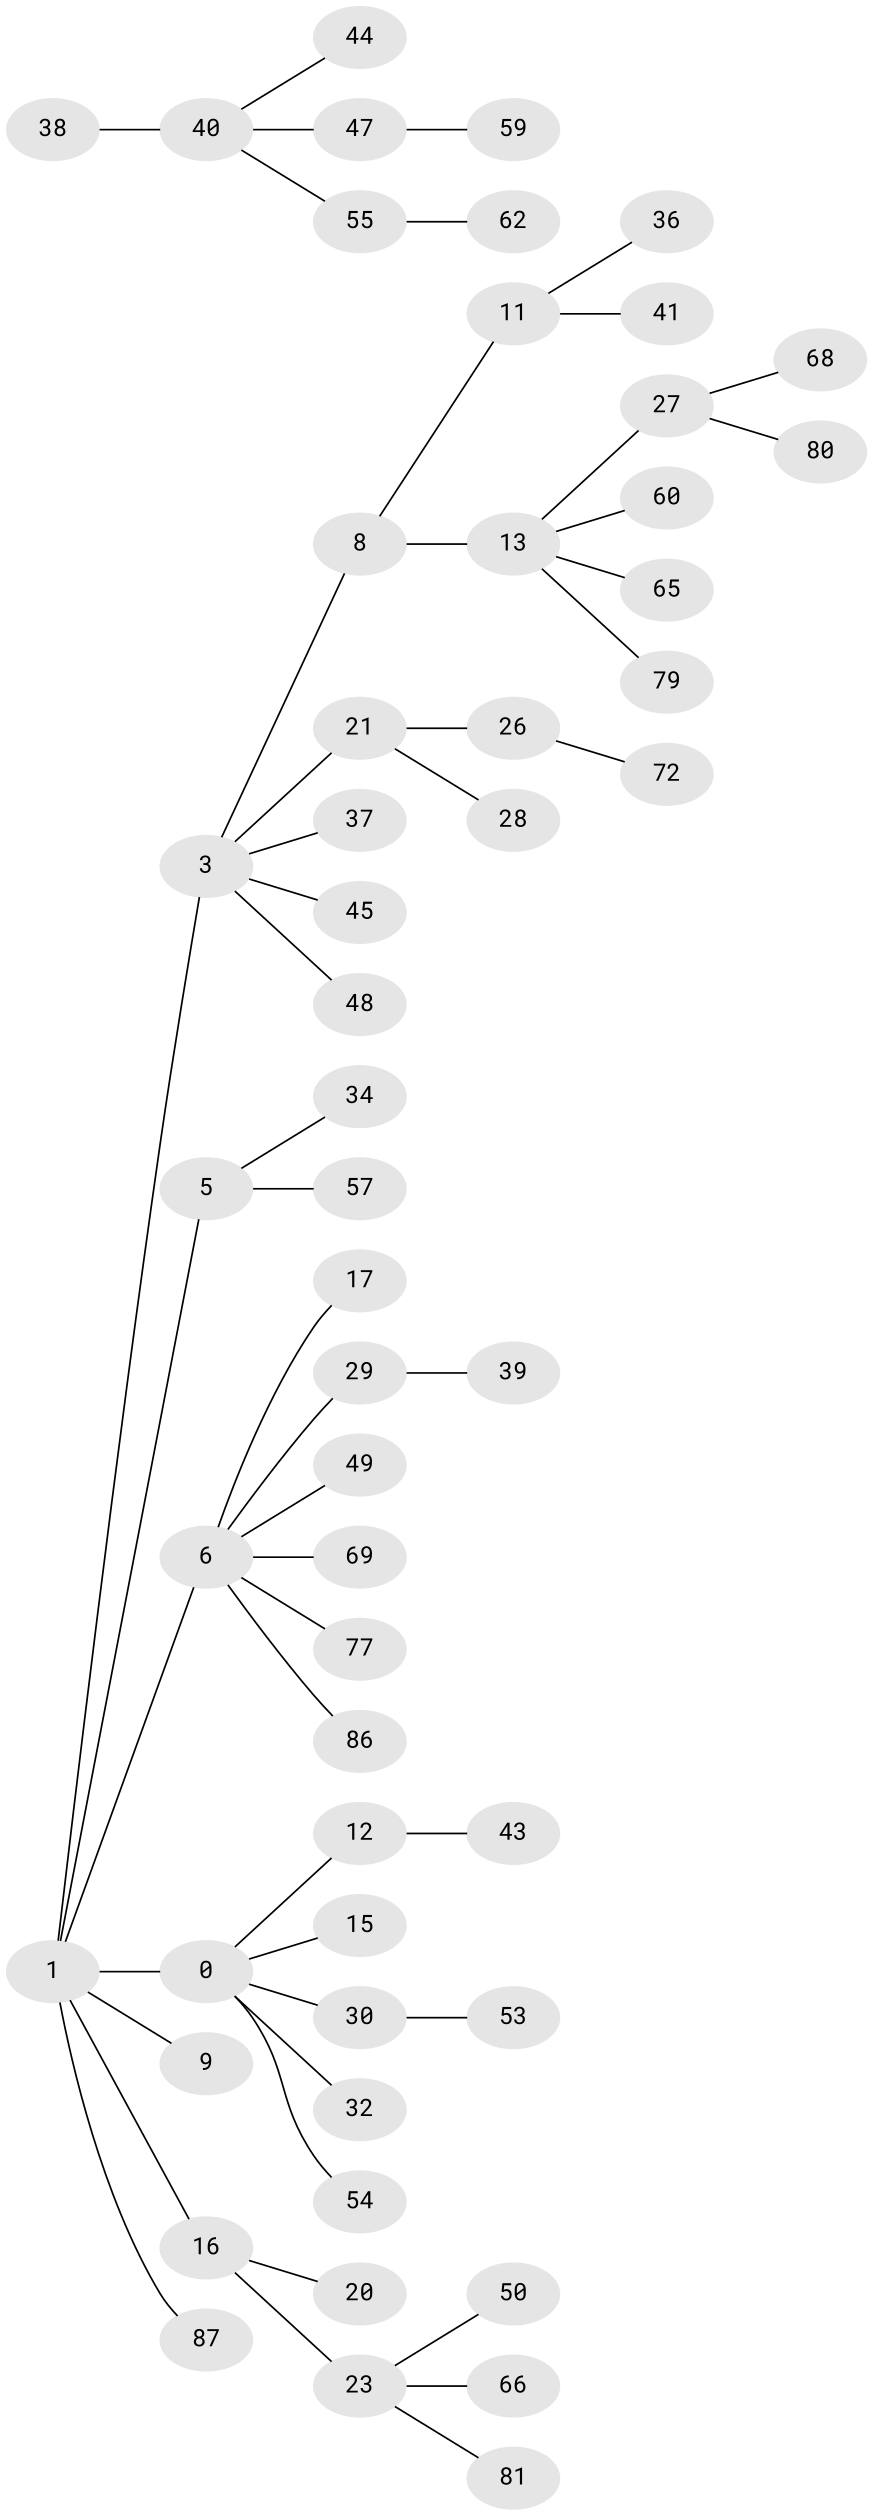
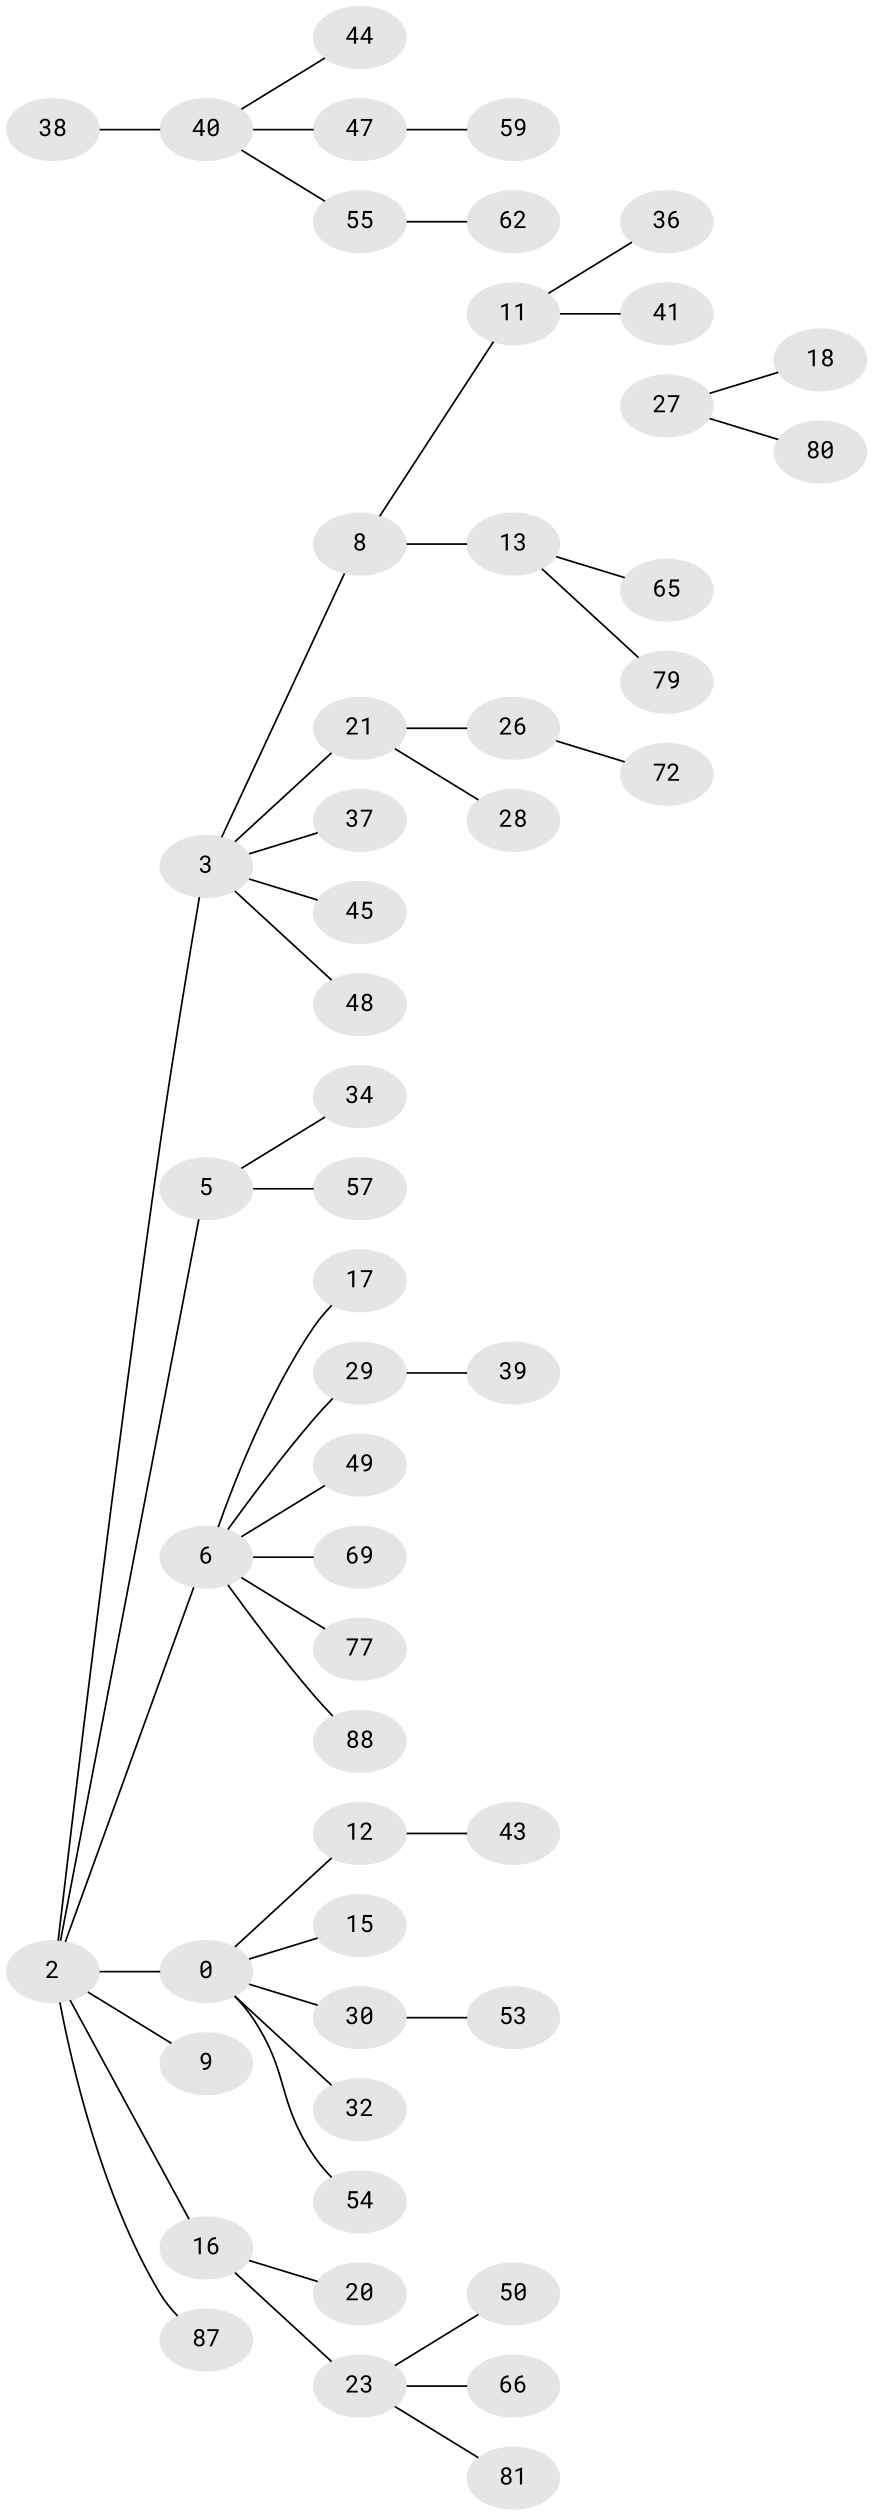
(820, 360) -> (820, 360)
(590, 475) -> none
(667, 498) -> none
(360, 1741) -> (360, 1741)
(53, 1972) -> (53, 1972)
